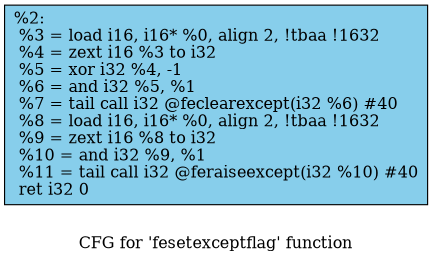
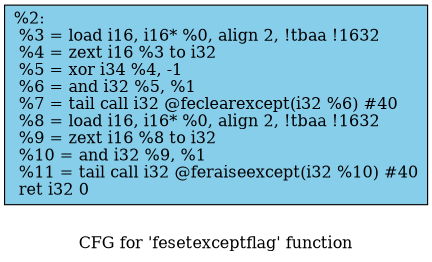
(98, 70) -> (98, 70)
